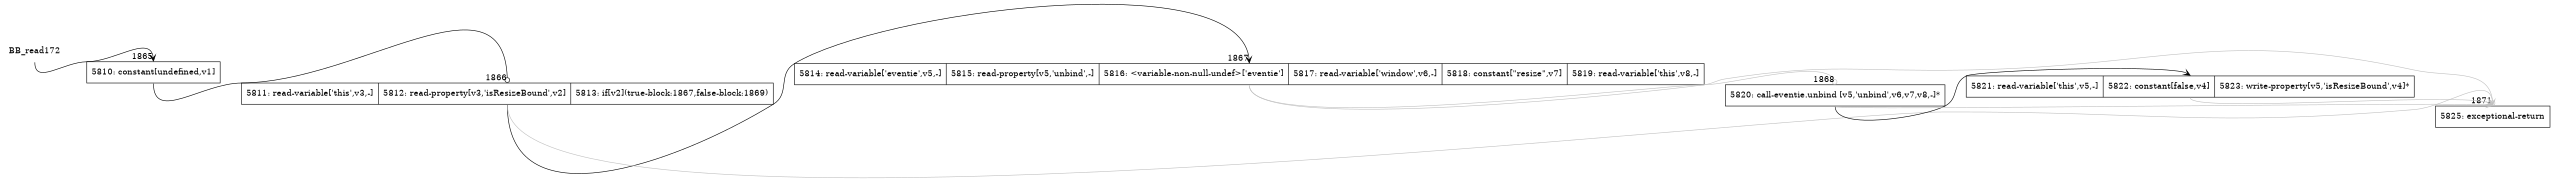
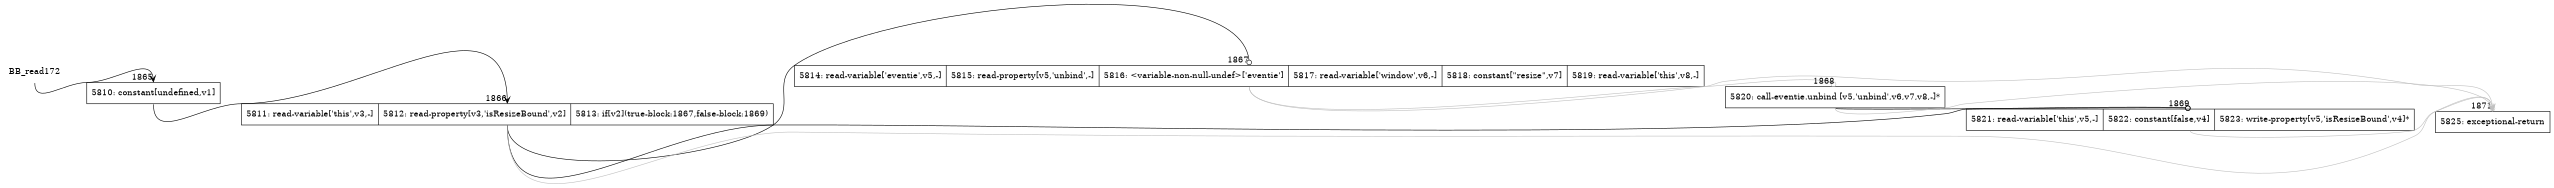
(846, 42) -> (855, 40)
(340, 64) -> (339, 85)
(1989, 73) -> (2010, 108)
none -> (1326, 130)
